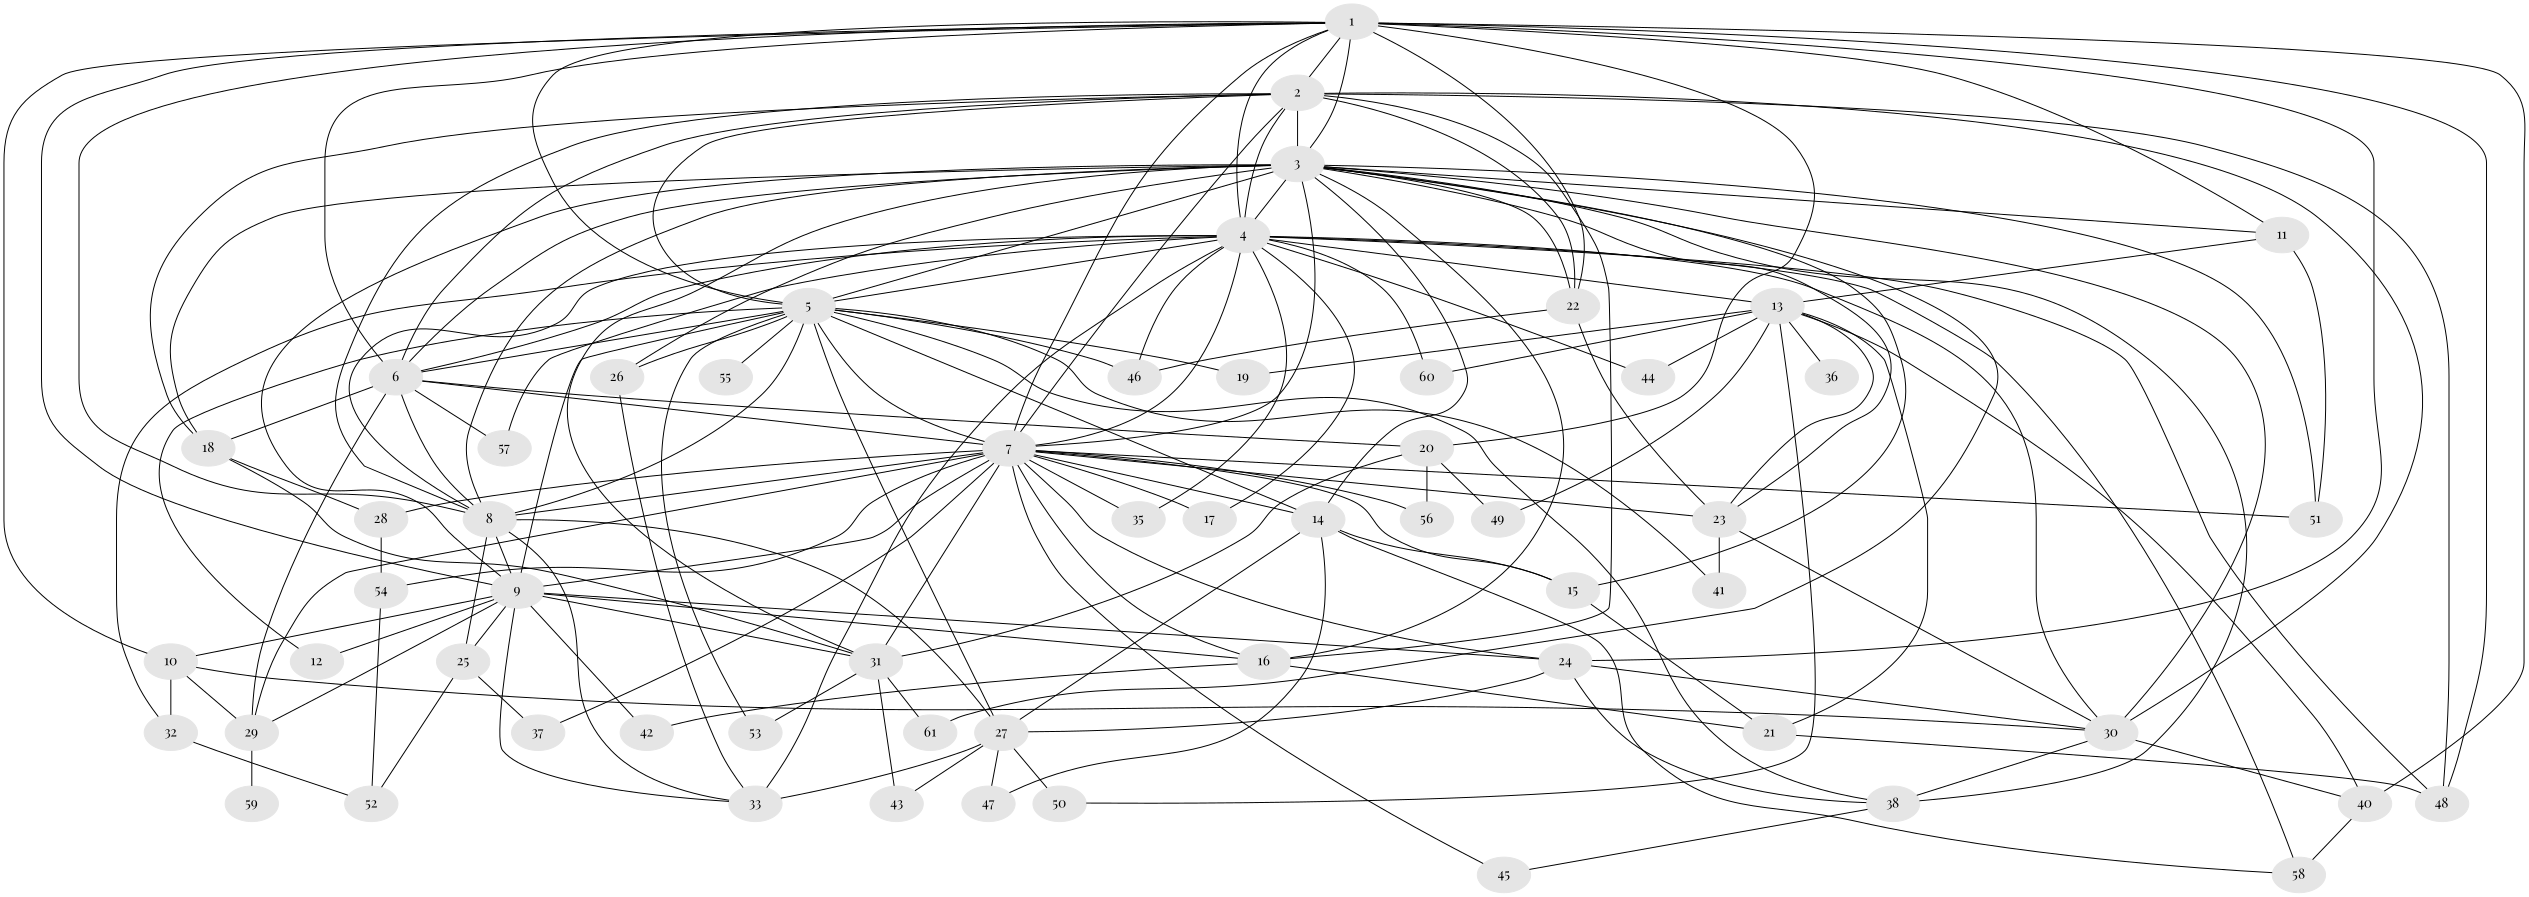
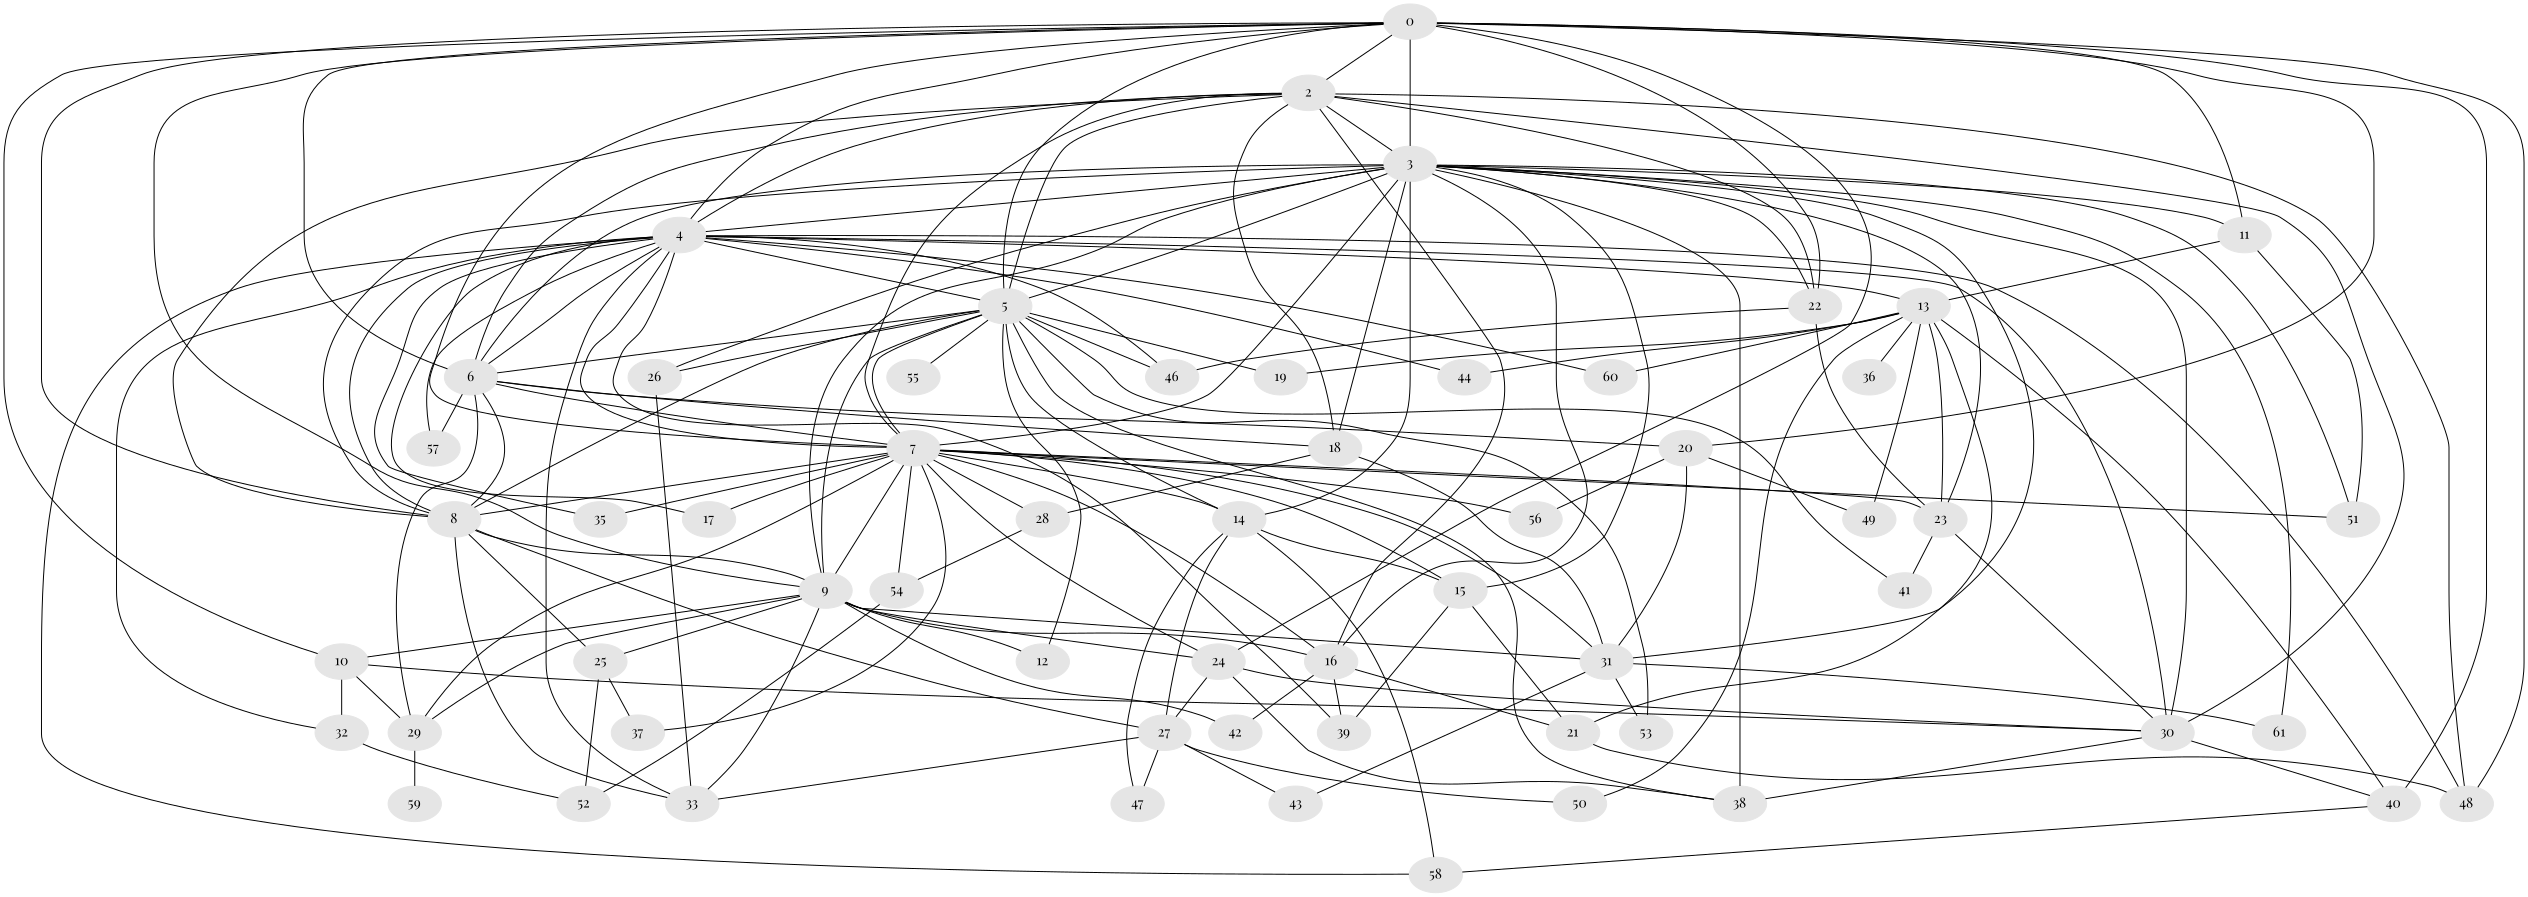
(1352, 22) -> (1410, 22)
(894, 512) -> none
none -> (1344, 733)
(1504, 875) -> none
